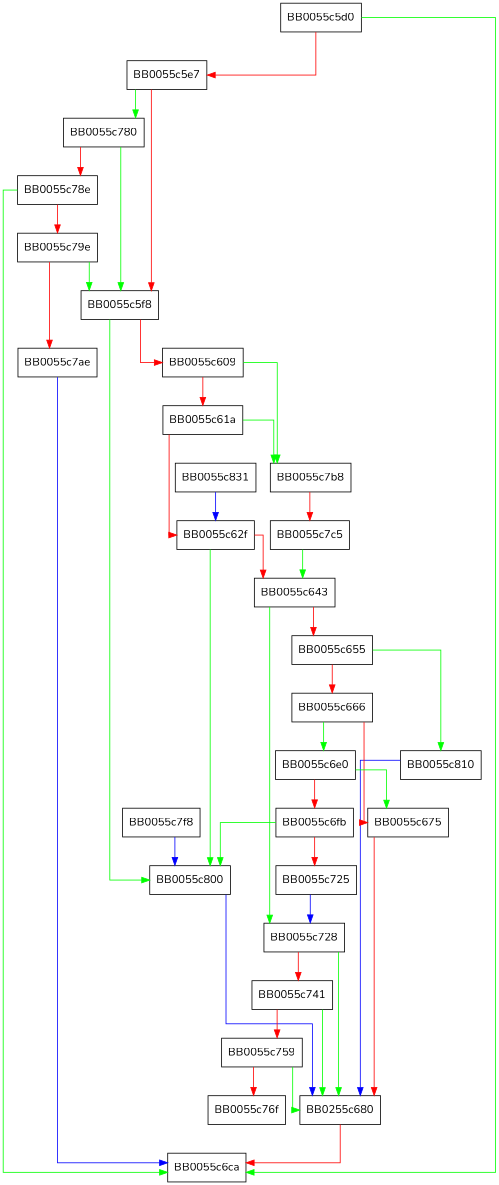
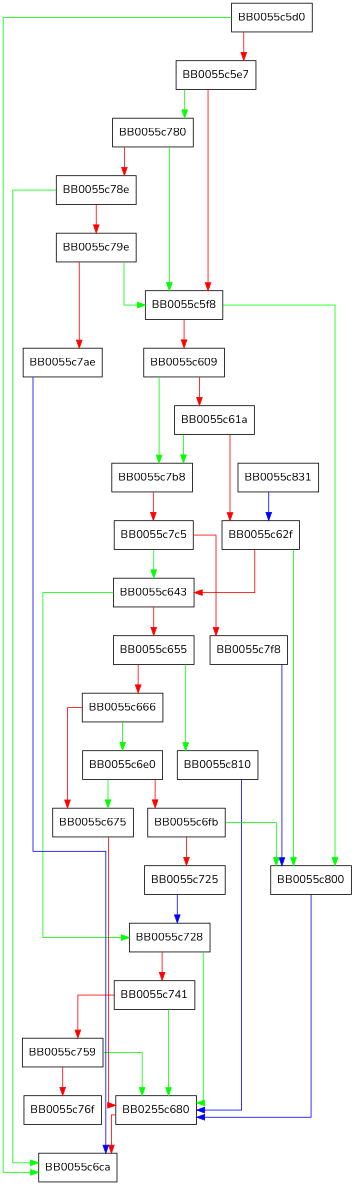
none -> (216, 570)
